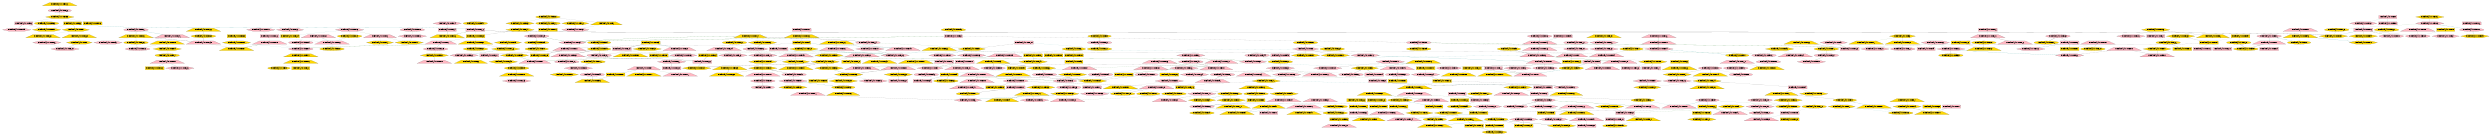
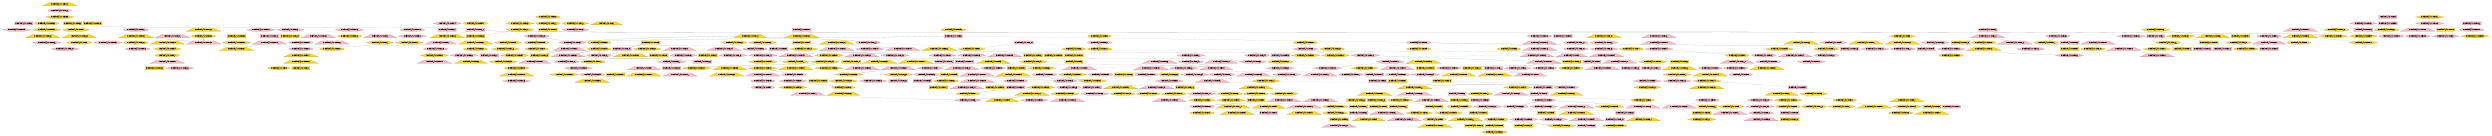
none -> (938, 87)
